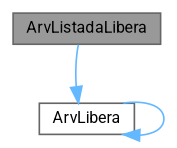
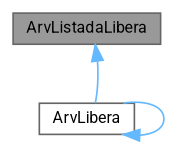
(76, 66) -> (98, 82)
